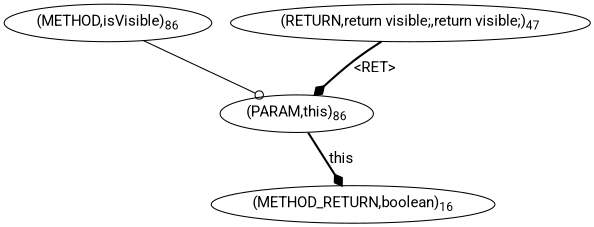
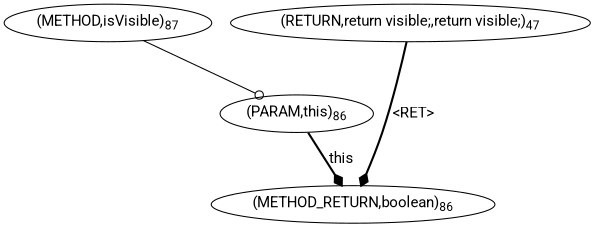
(172, 21) -> (172, 21)
(352, 63) -> (390, 109)
(446, 203) -> (446, 203)
